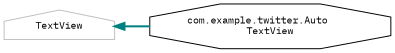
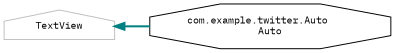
(270, 26) -> (270, 26)
